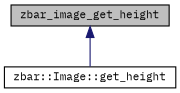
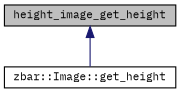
(90, 15) -> (90, 15)
